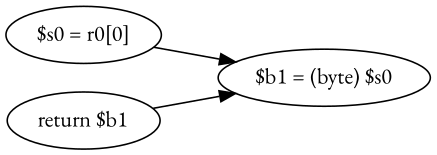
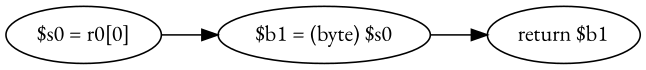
(186, 102) -> (451, 35)
